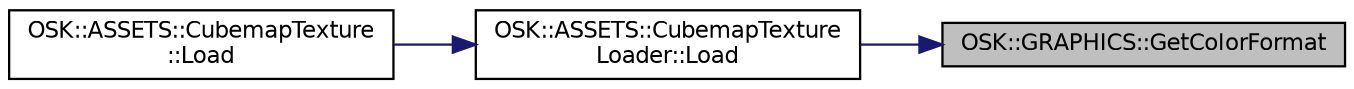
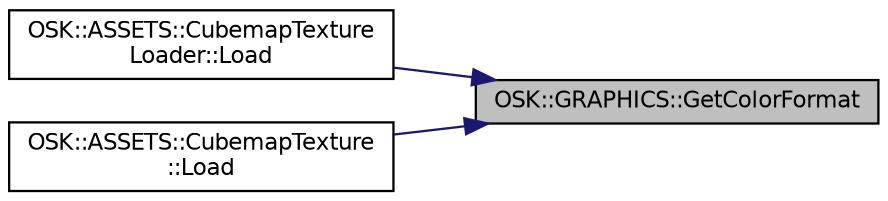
(423, 45) -> (429, 130)
